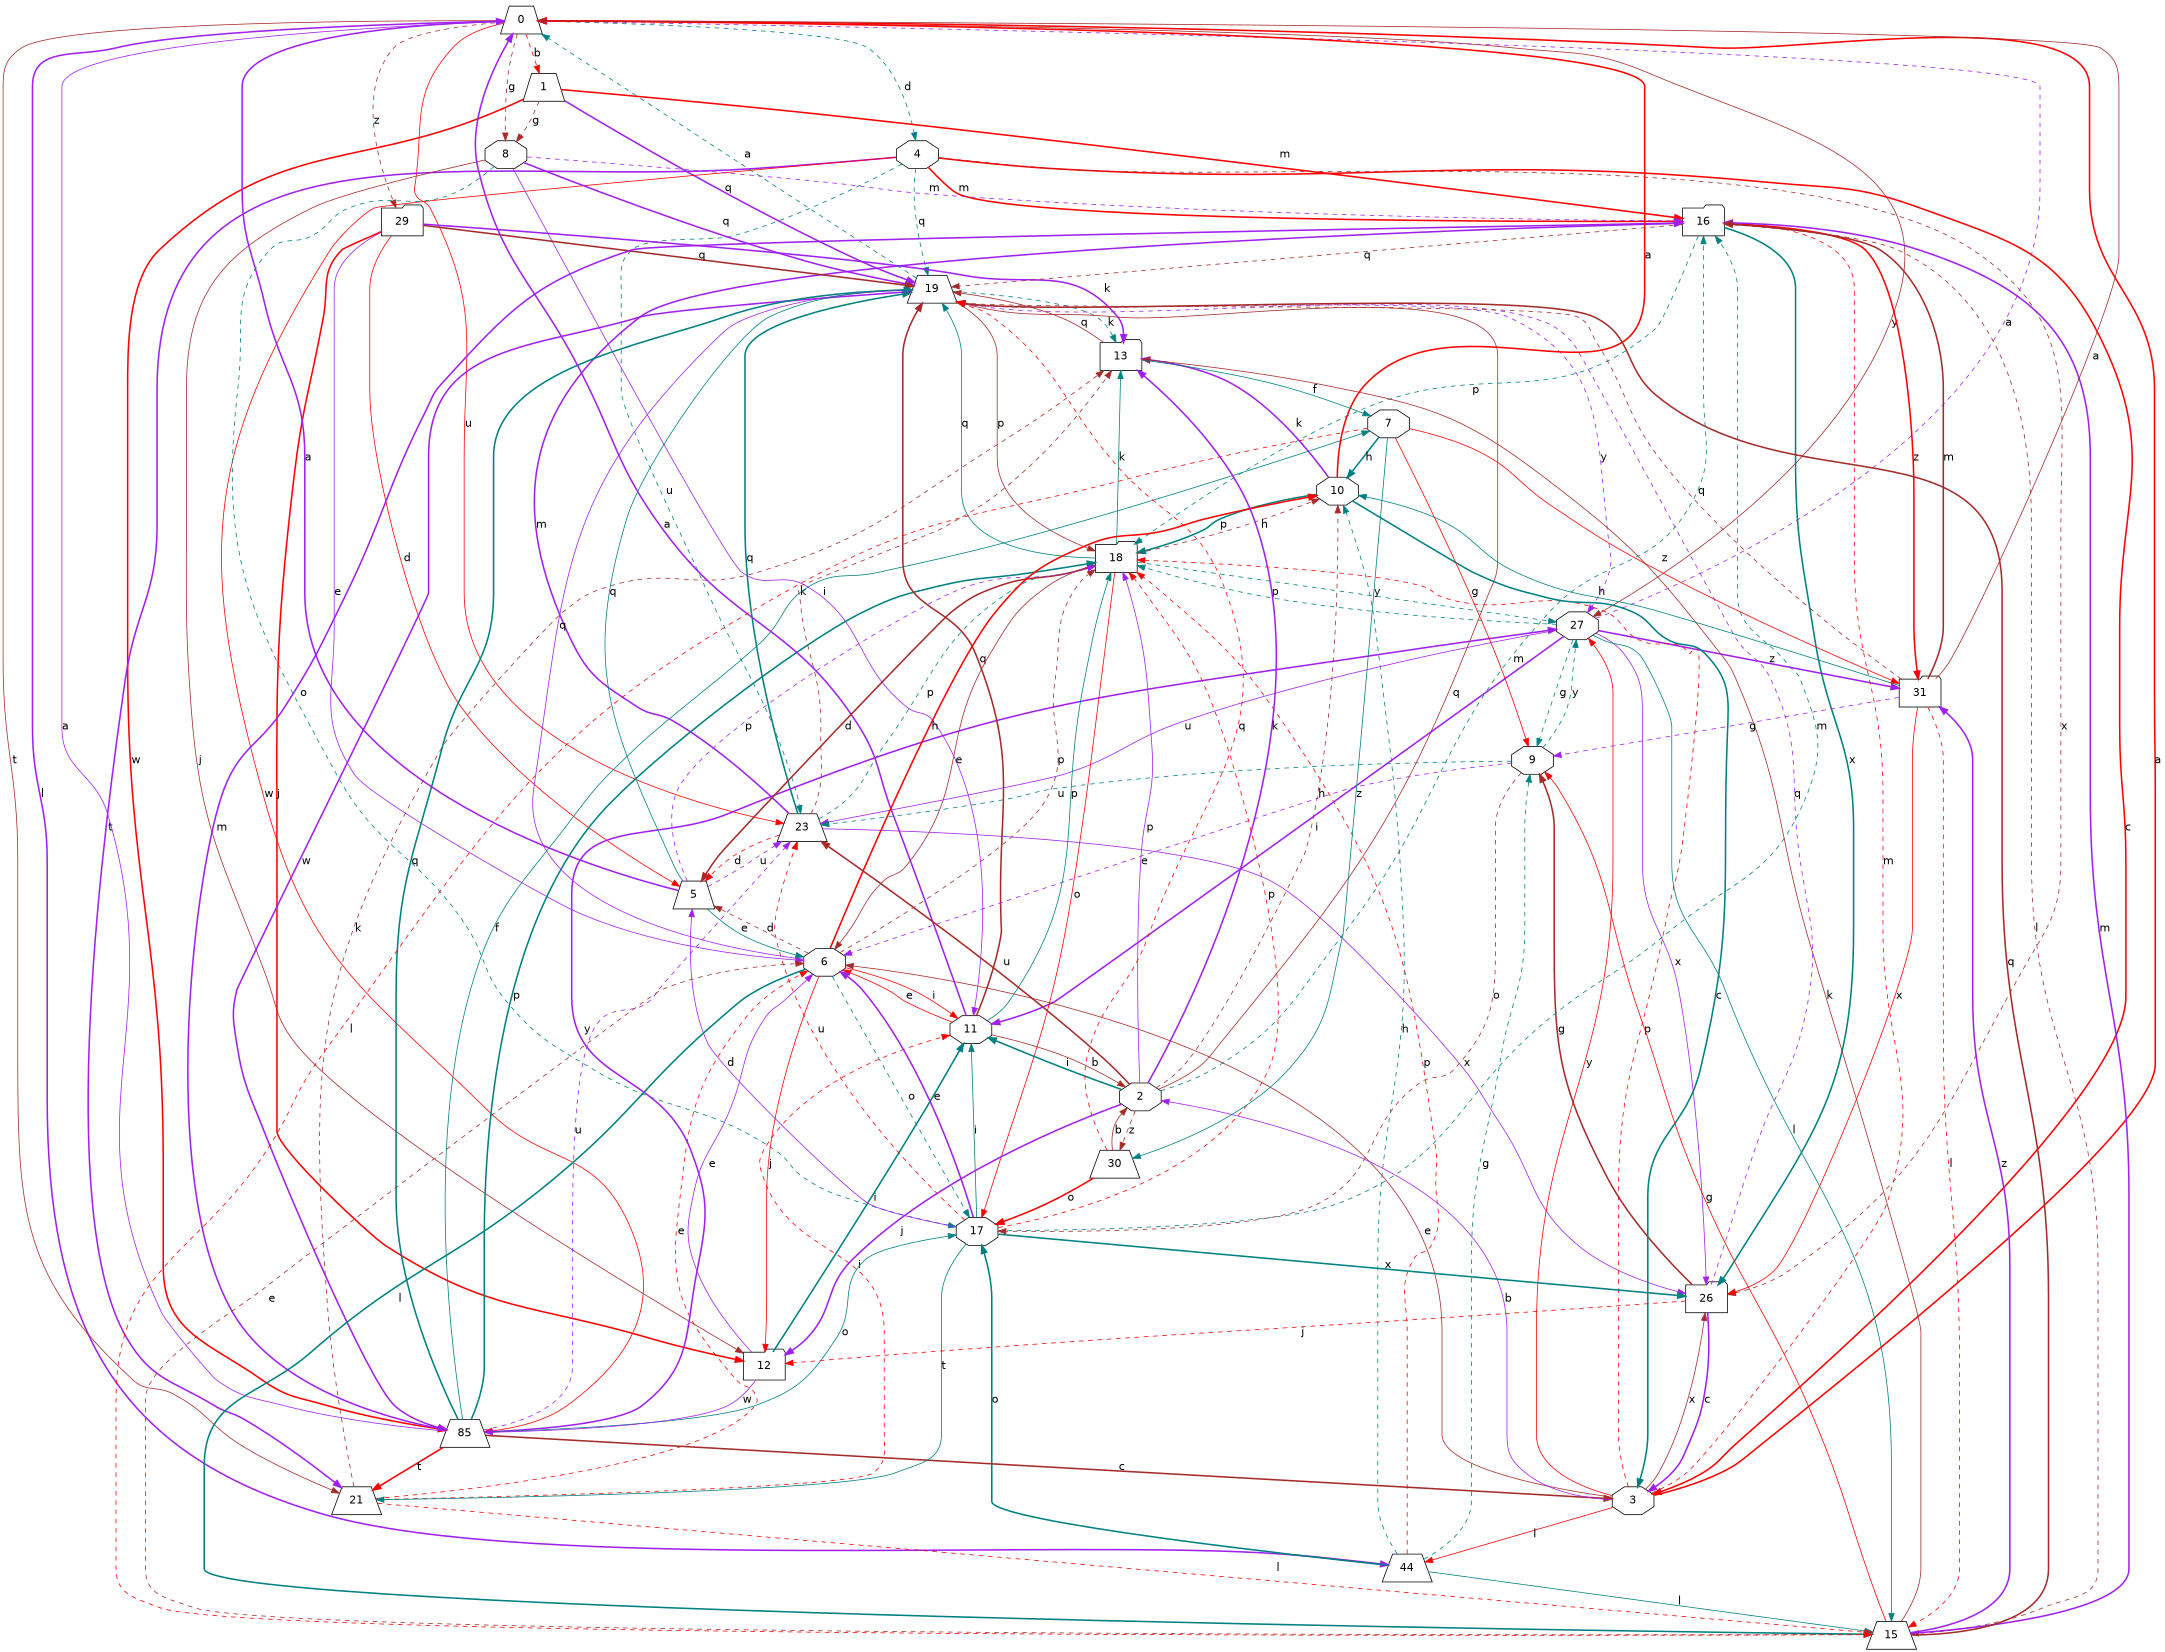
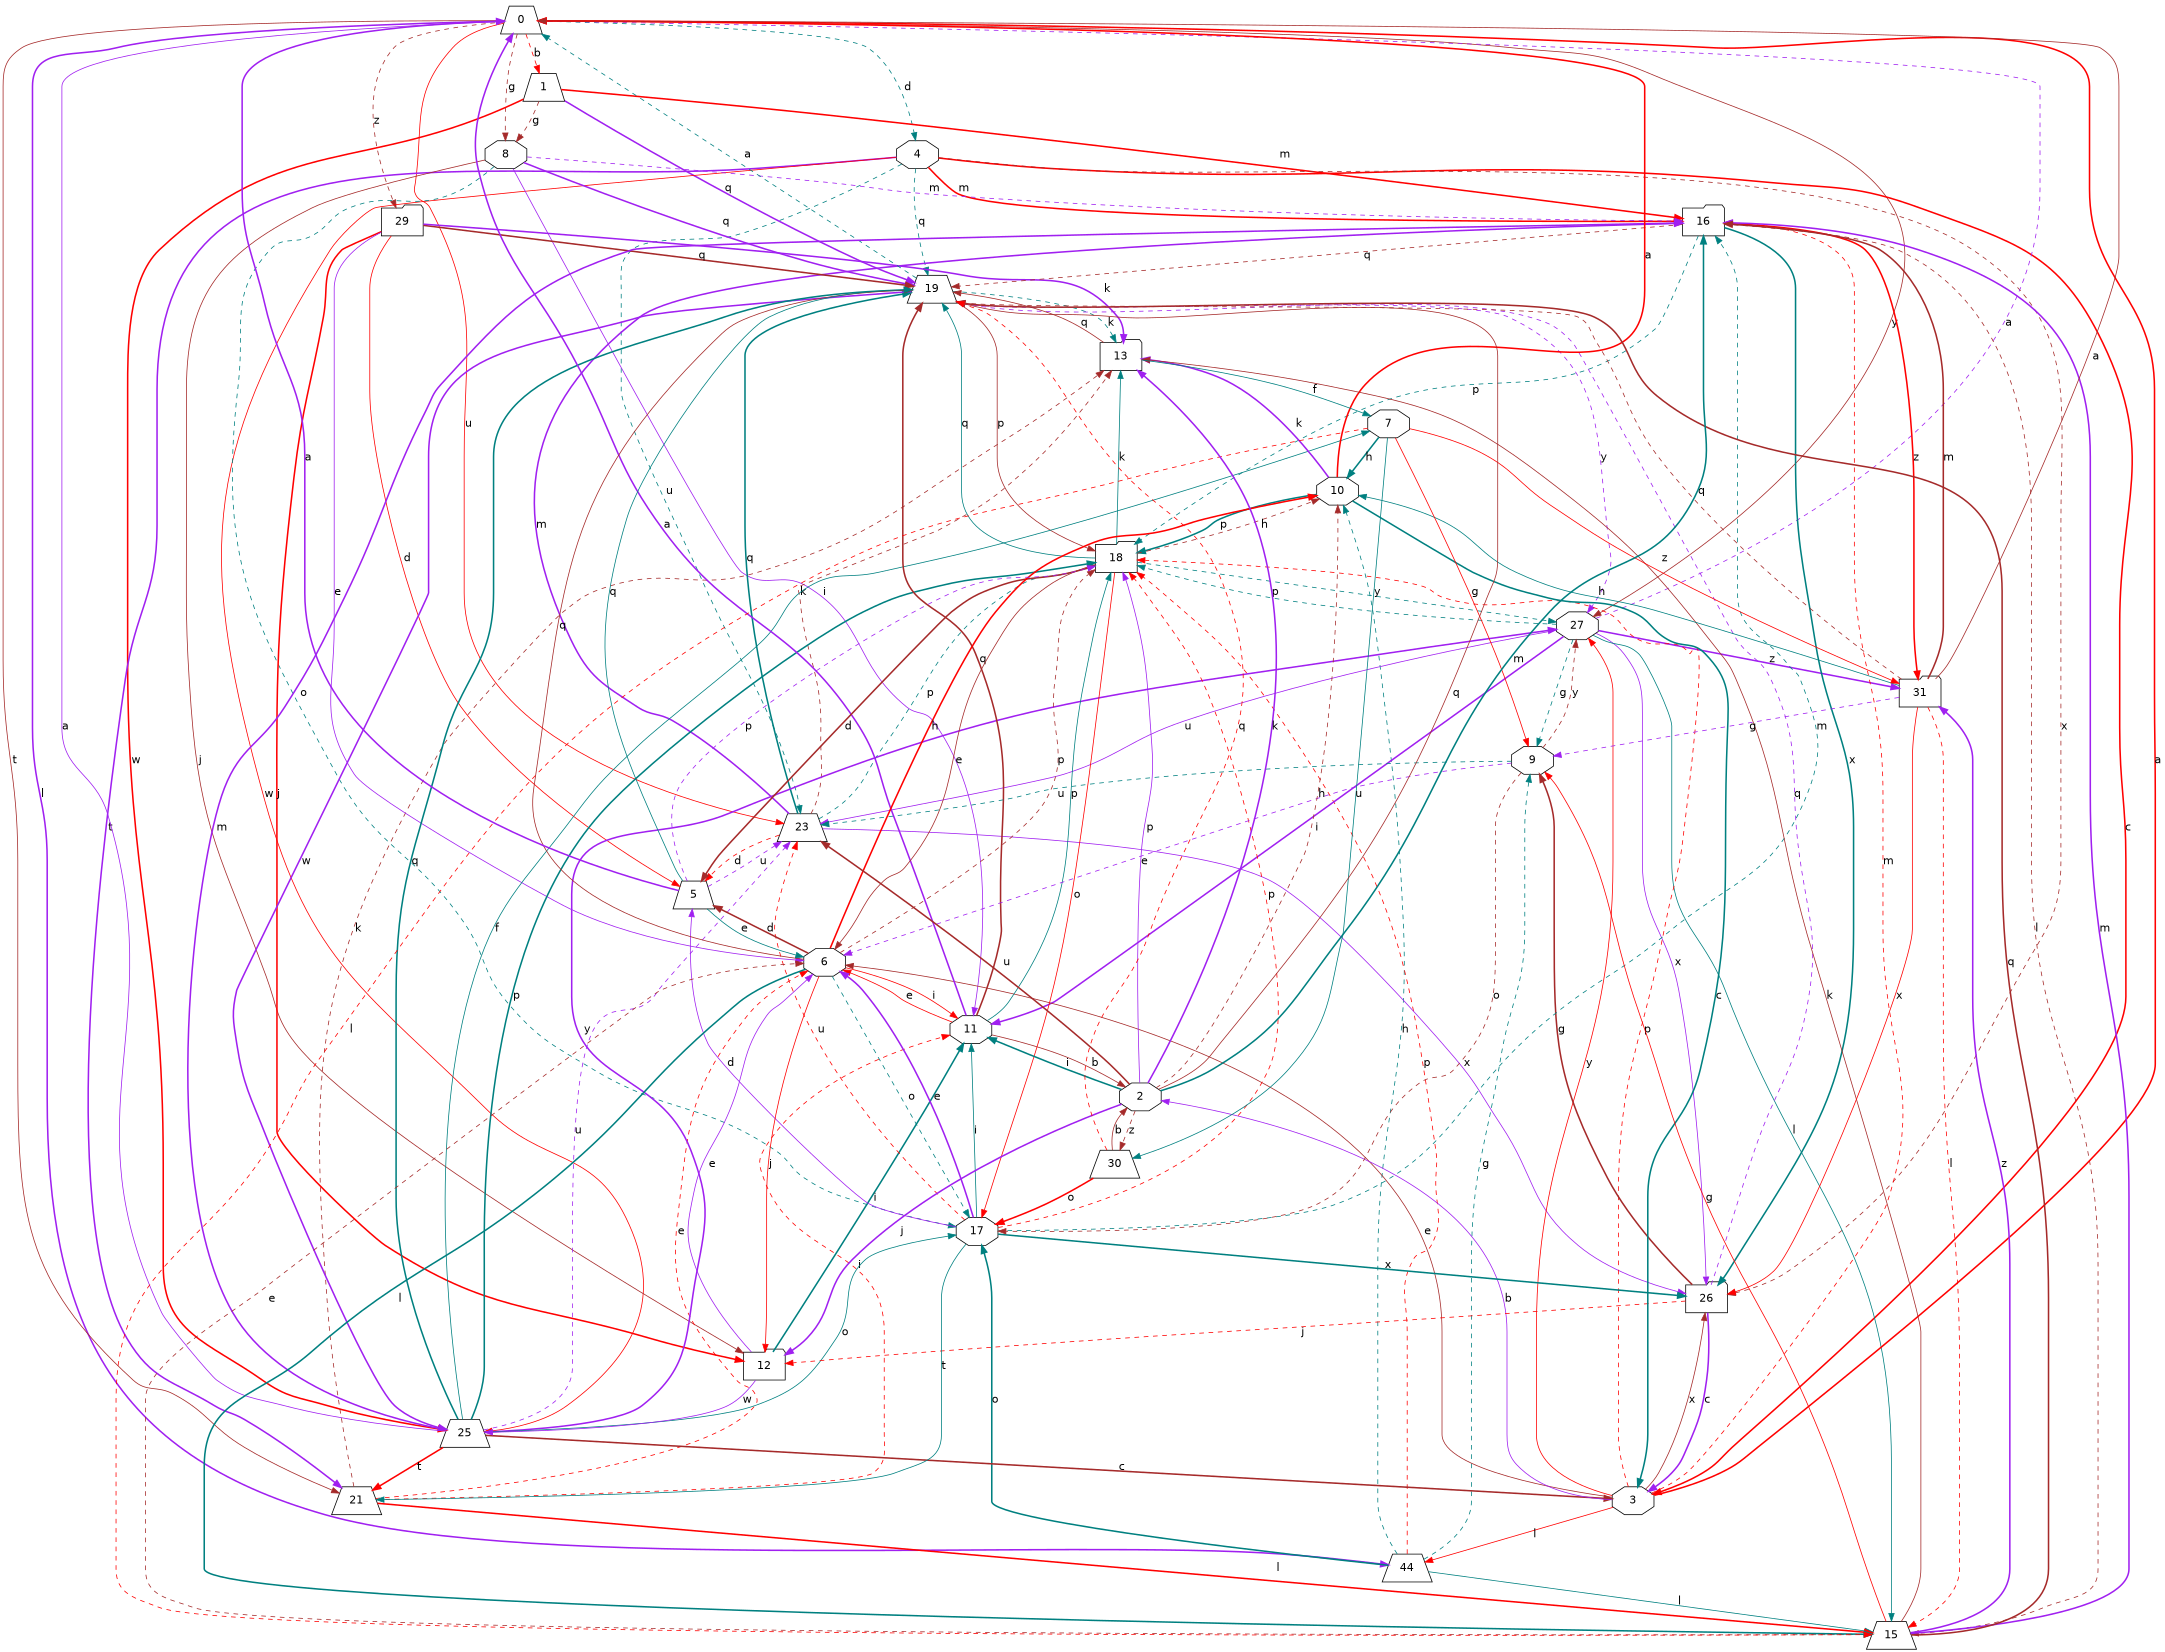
(555, 643) -> (555, 643)
(1569, 701) -> (1569, 701)
(1477, 707) -> (1477, 707)
(1359, 794) -> (1359, 794)
(765, 931) -> (765, 931)
(465, 1433) -> (465, 1433)
(1121, 1568) -> (1121, 1568)
